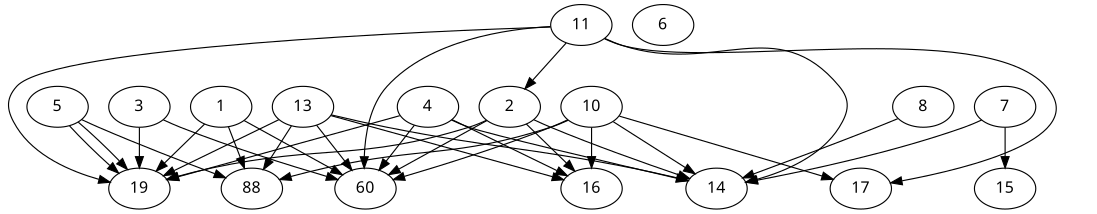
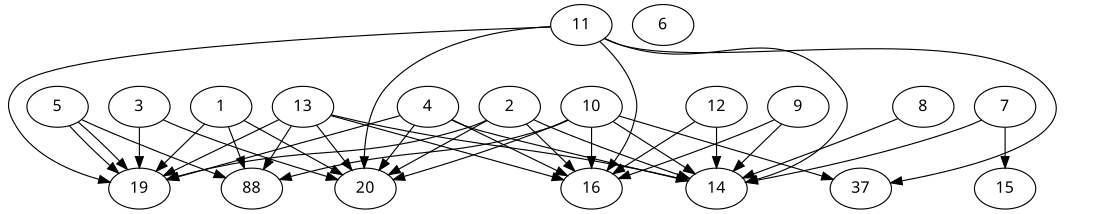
(549, 62) -> (636, 98)
none -> (717, 107)
none -> (798, 107)
(365, 189) -> (365, 189)
(861, 189) -> (861, 189)
